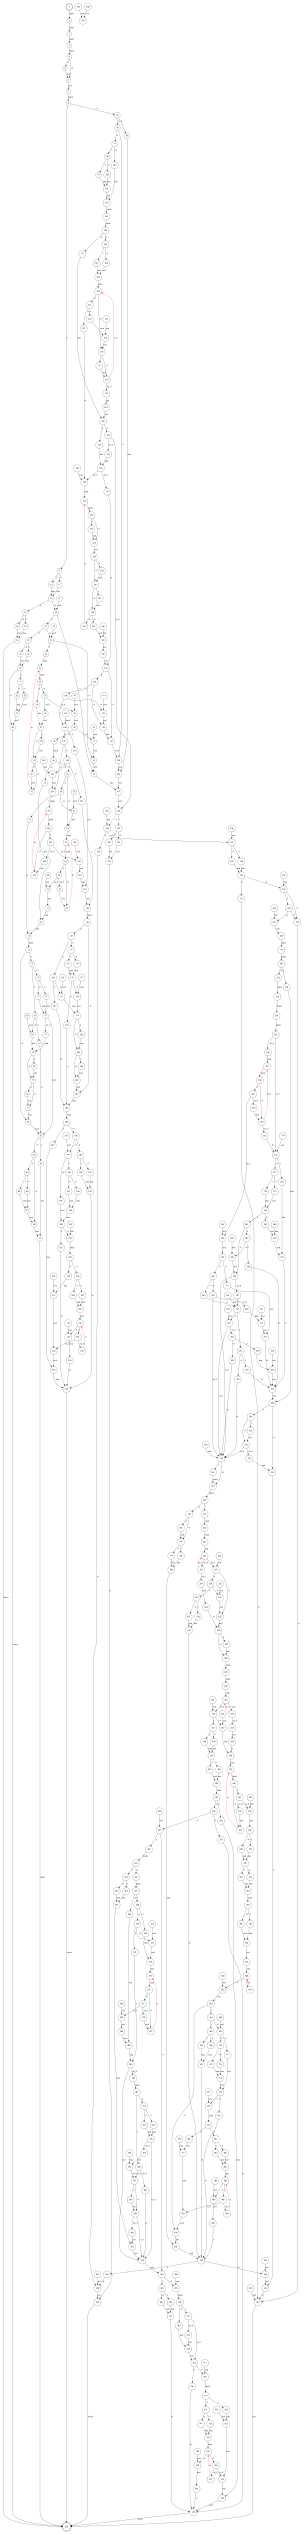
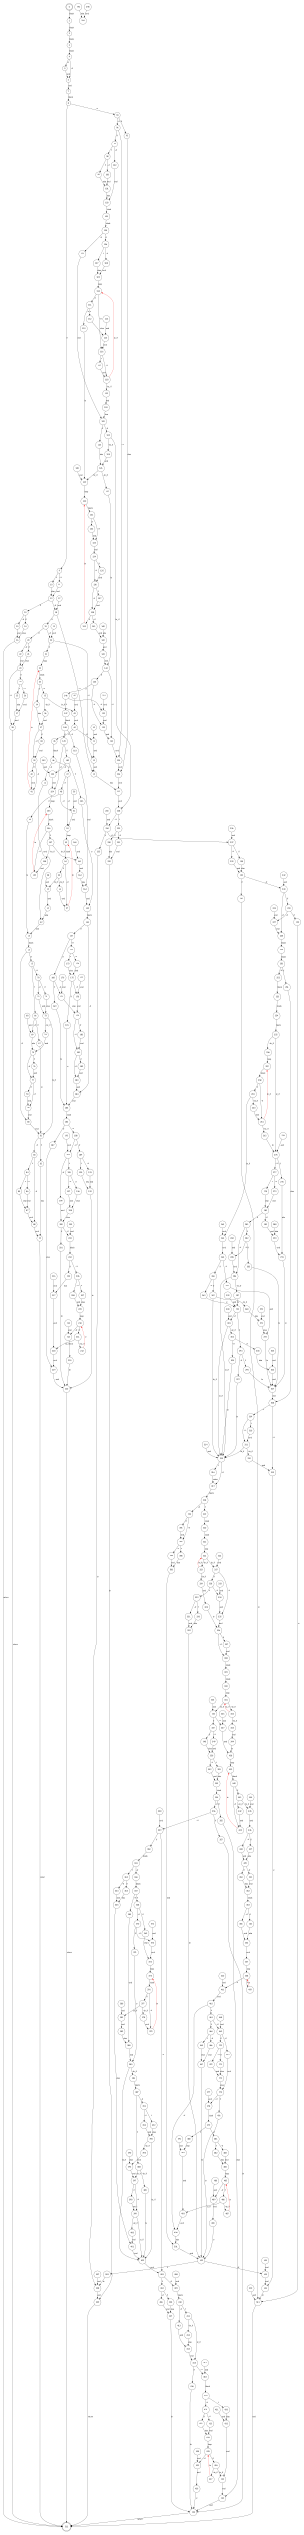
(60, 711) -> (66, 704)
(293, 904) -> (282, 912)
